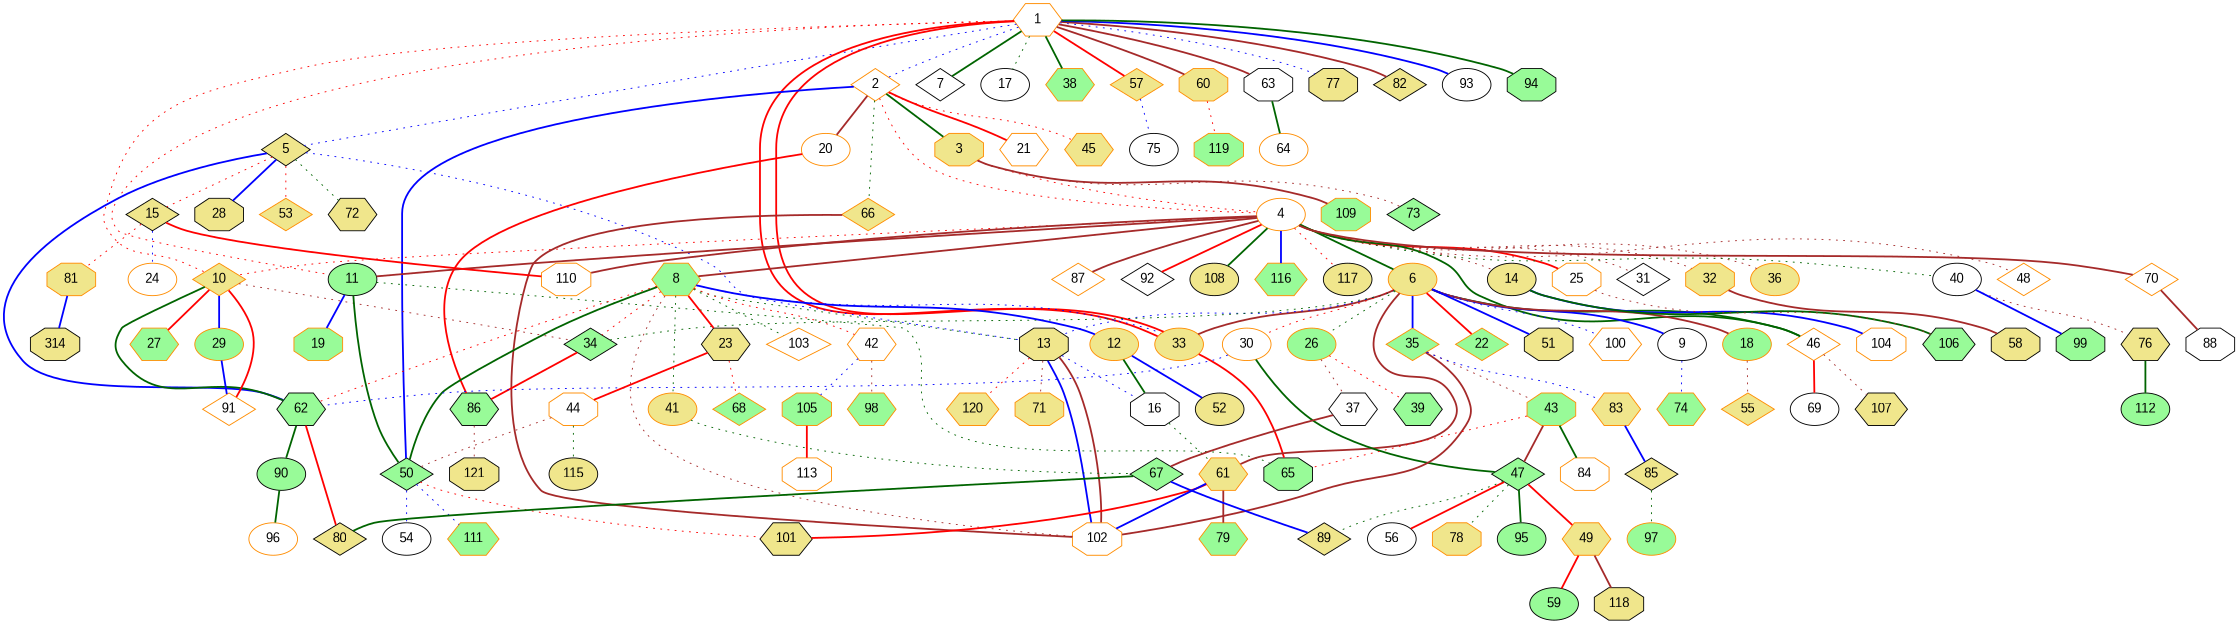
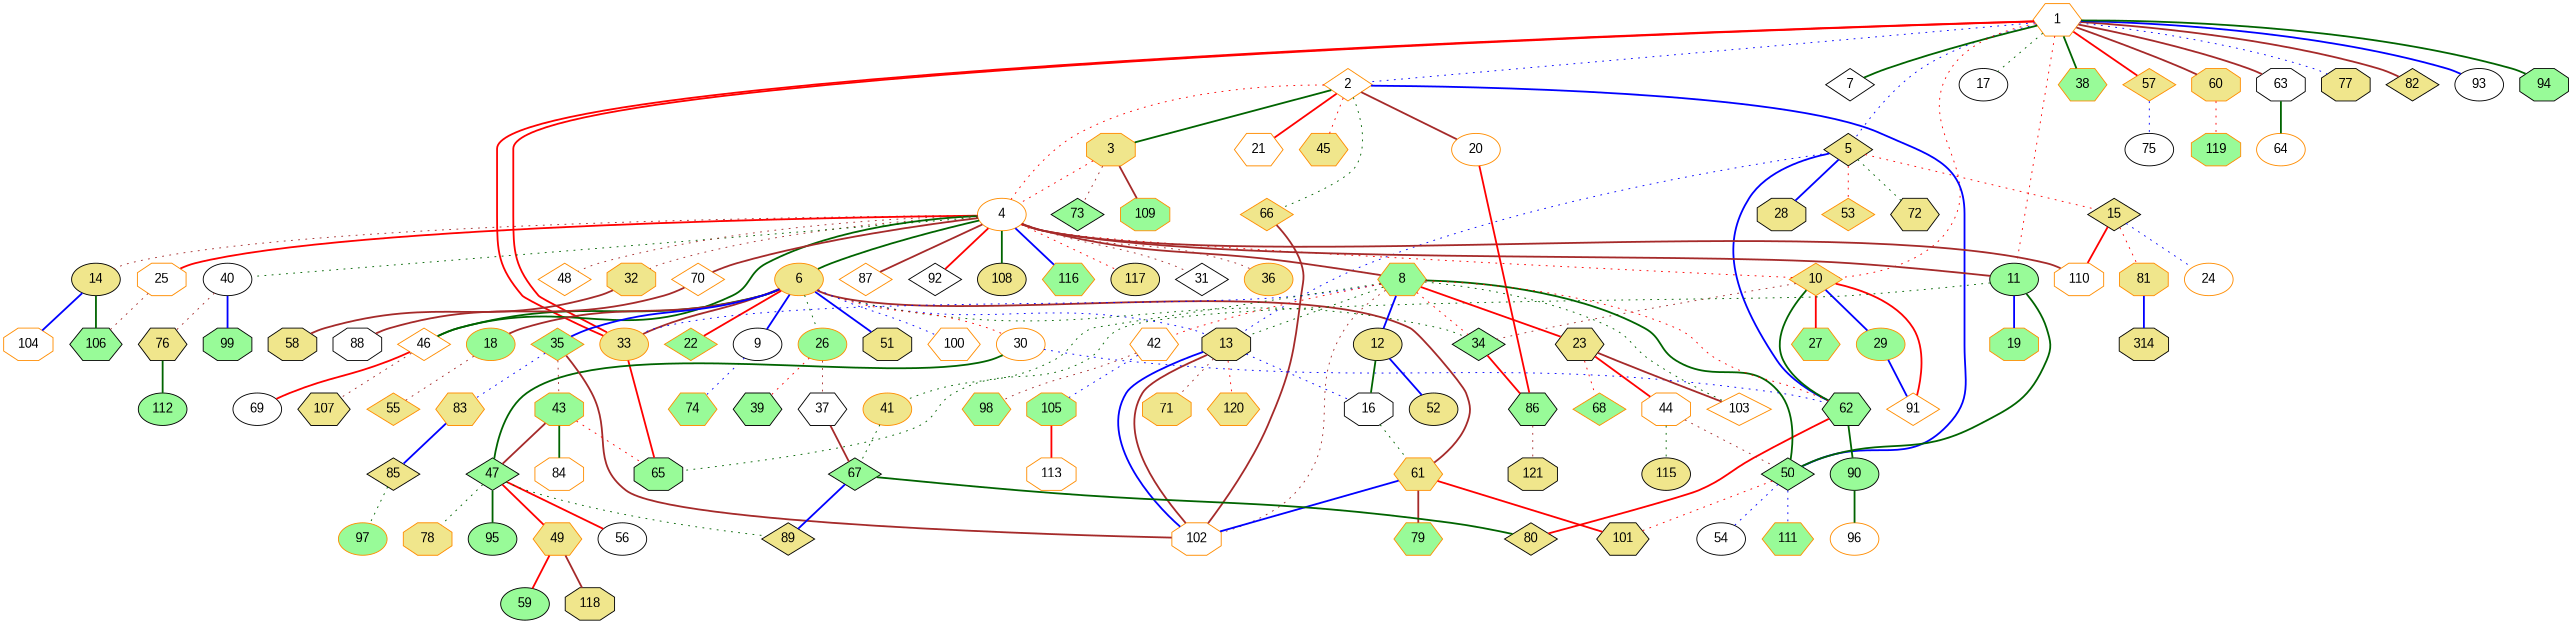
(1114, 344) -> (1378, 344)
none -> (1647, 373)
